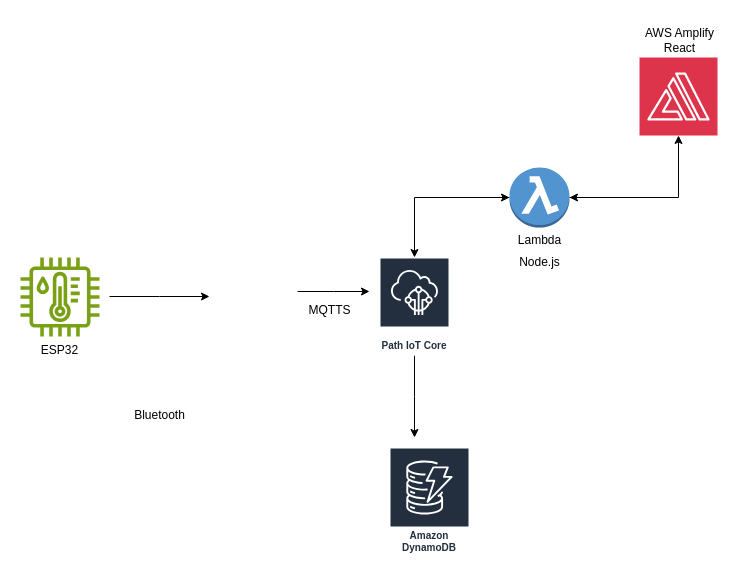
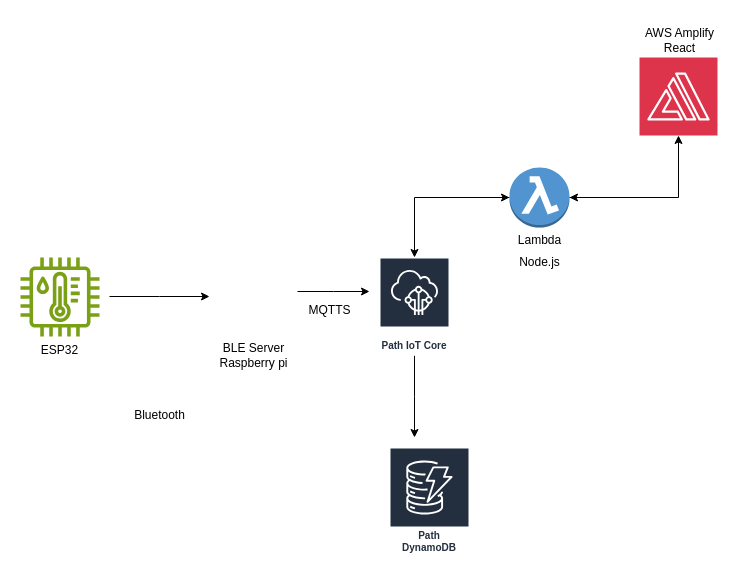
none -> (254, 356)
(430, 542) -> (430, 548)
